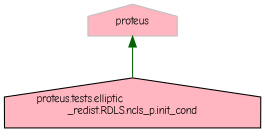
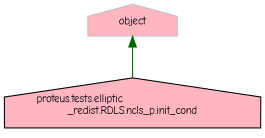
(133, 22) -> (133, 22)
